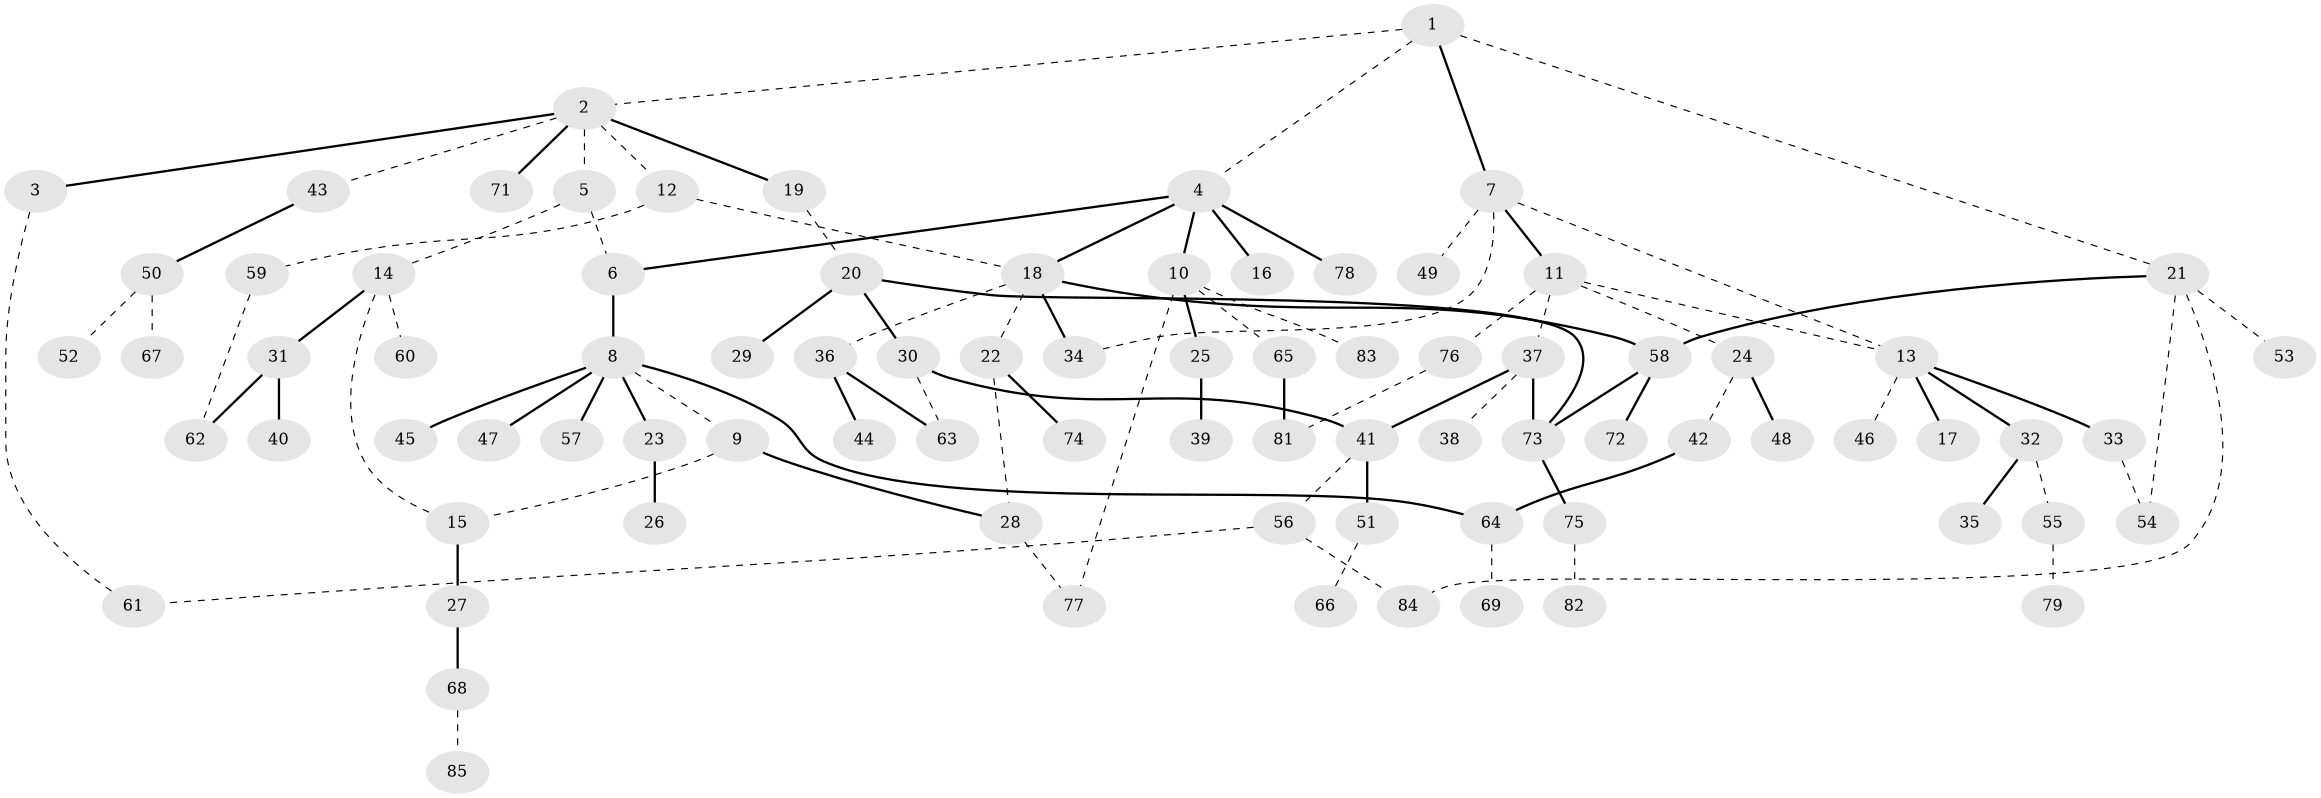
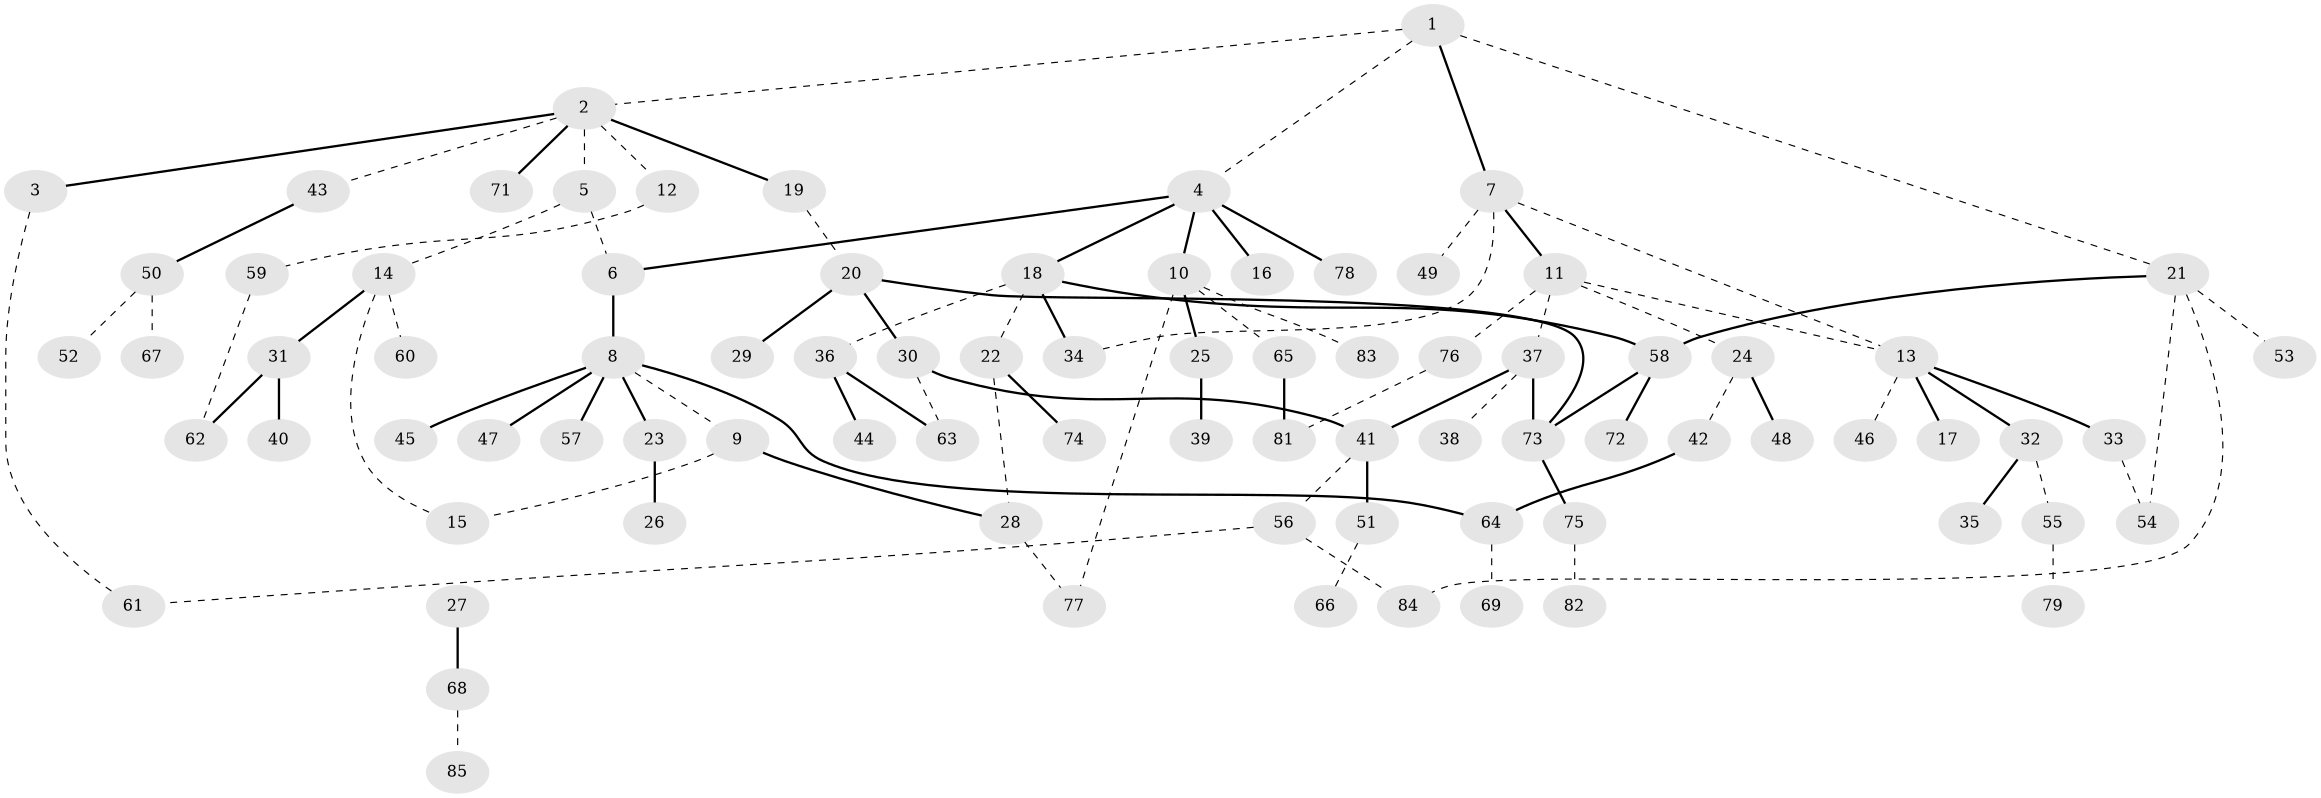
(850, 234) -> none
(458, 565) -> none
